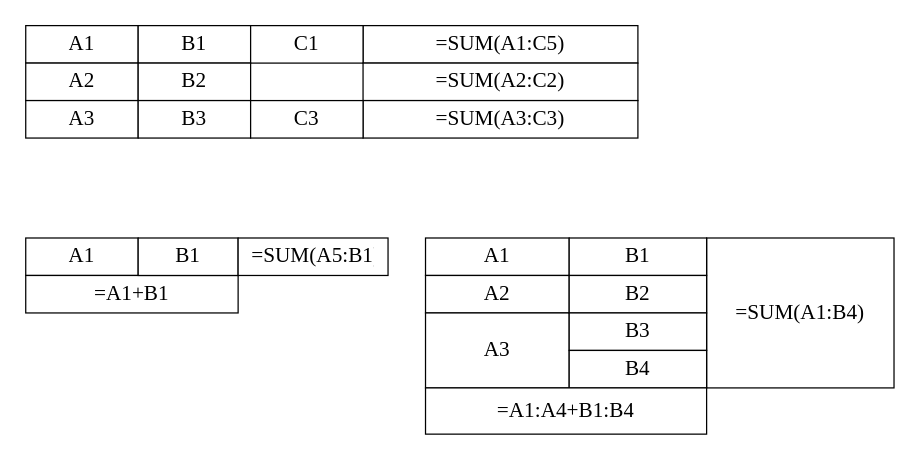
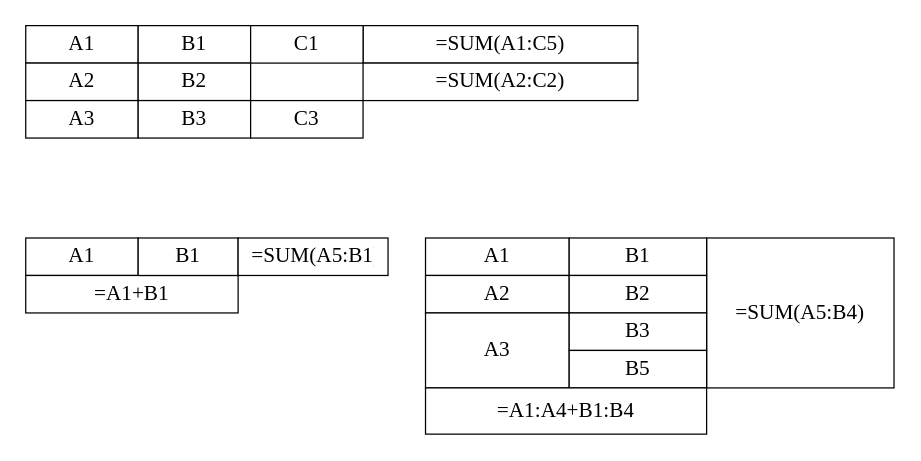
(501, 119) -> none
(801, 313) -> (801, 313)
(638, 369) -> (638, 369)
